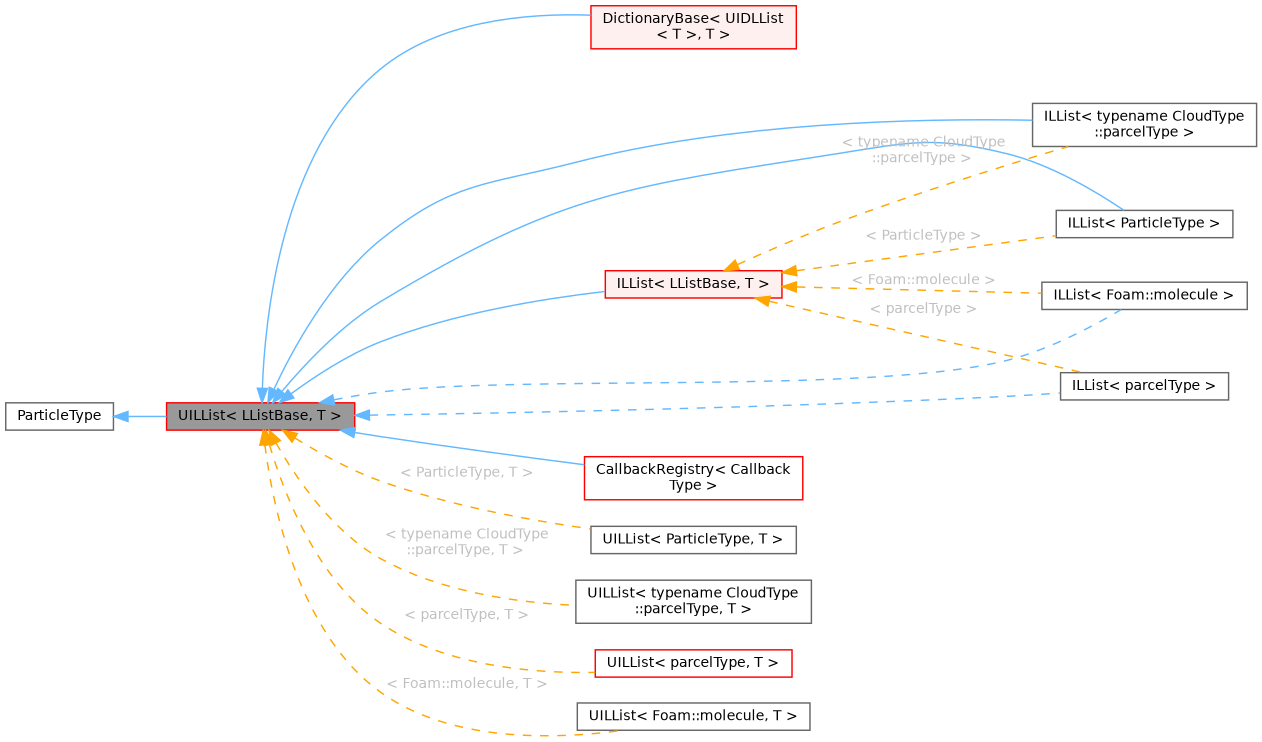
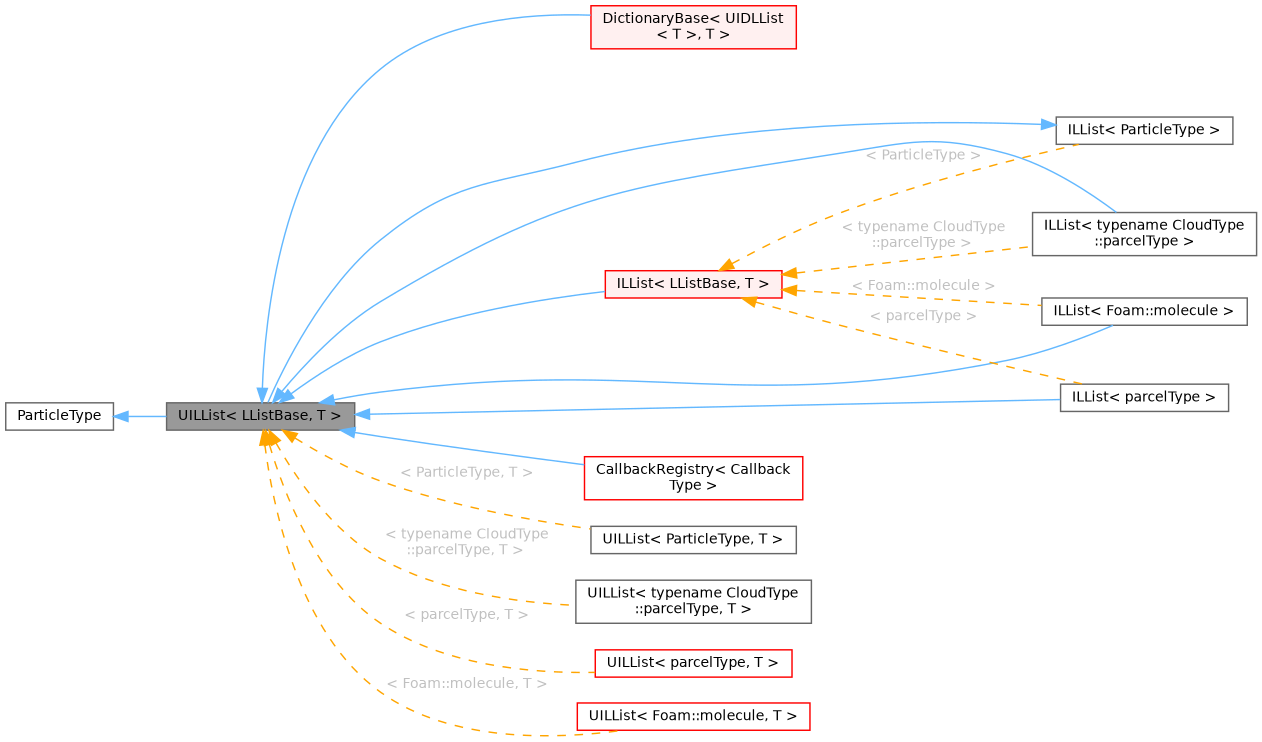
(681, 180) -> (603, 156)
(733, 382) -> (727, 384)
(715, 408) -> (715, 407)
(261, 416) -> (261, 416)
(694, 717) -> (694, 717)
